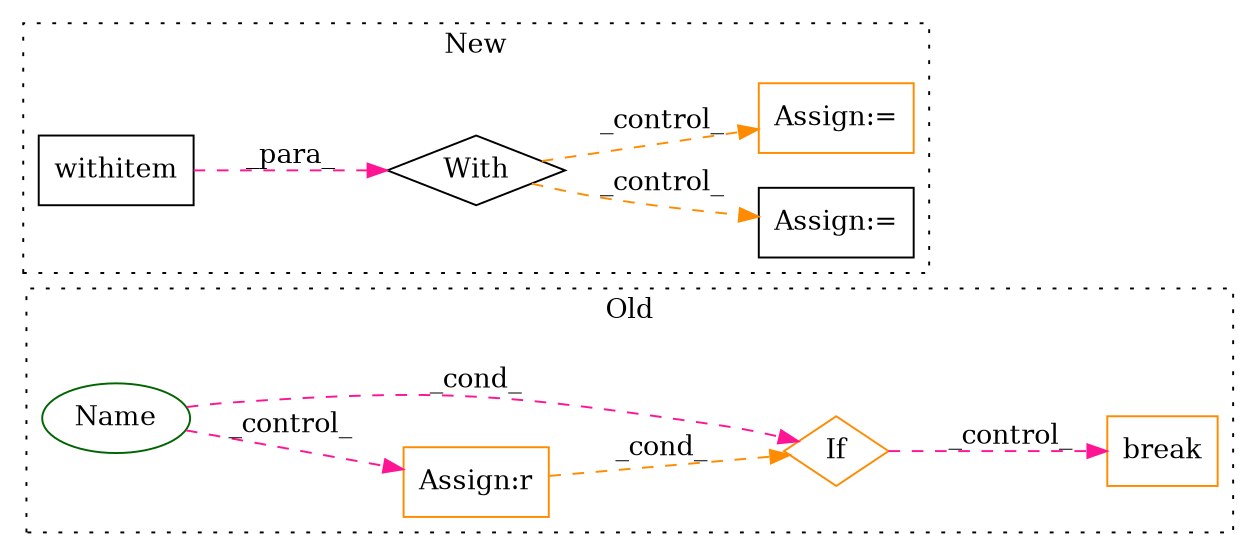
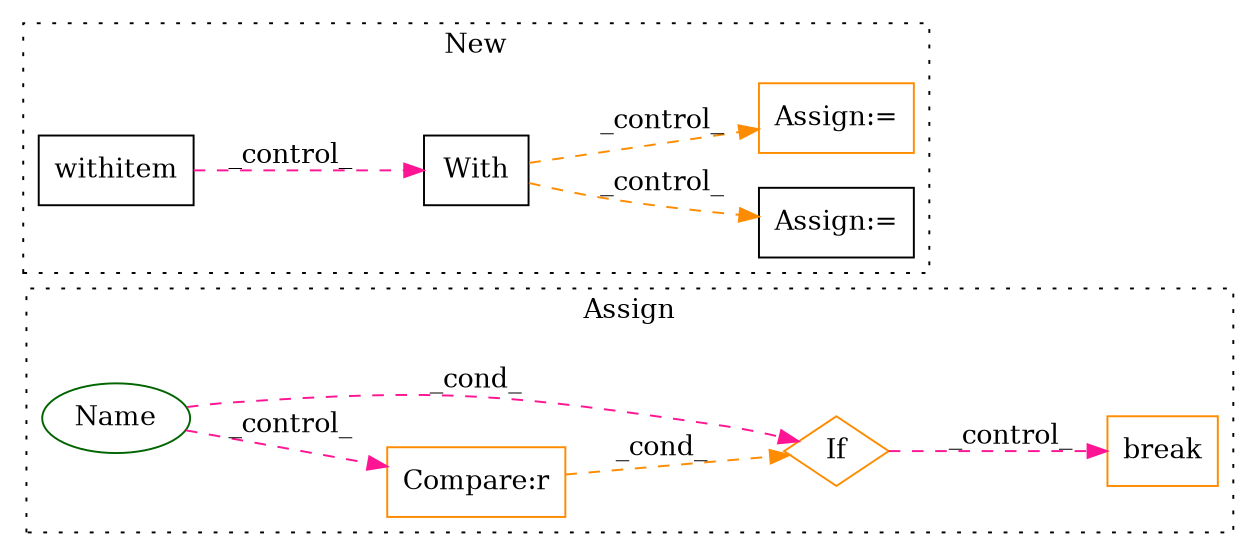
(290, 156) -> (290, 156)
(476, 170) -> (476, 170)
(630, 311) -> (630, 311)
(476, 482) -> (476, 482)
